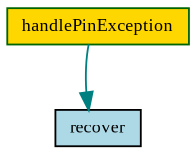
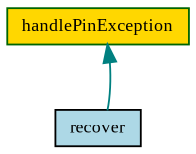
(86, 68) -> (110, 87)
